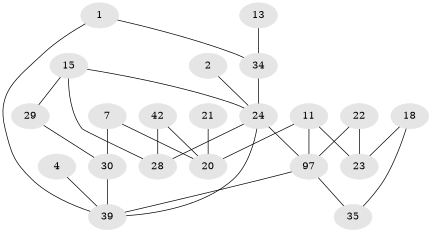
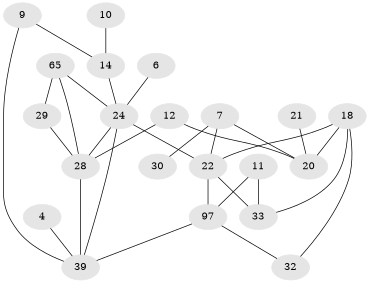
(100, 15) -> (23, 15)
(259, 15) -> (106, 15)
(69, 66) -> (55, 66)
(208, 66) -> (156, 66)
(259, 66) -> (106, 66)
(158, 116) -> (170, 116)
(69, 141) -> (61, 141)
none -> (214, 141)
(259, 141) -> (328, 141)
none -> (278, 141)
(284, 141) -> (163, 141)
(359, 167) -> (258, 217)
(107, 192) -> (81, 217)
(353, 217) -> (291, 267)
